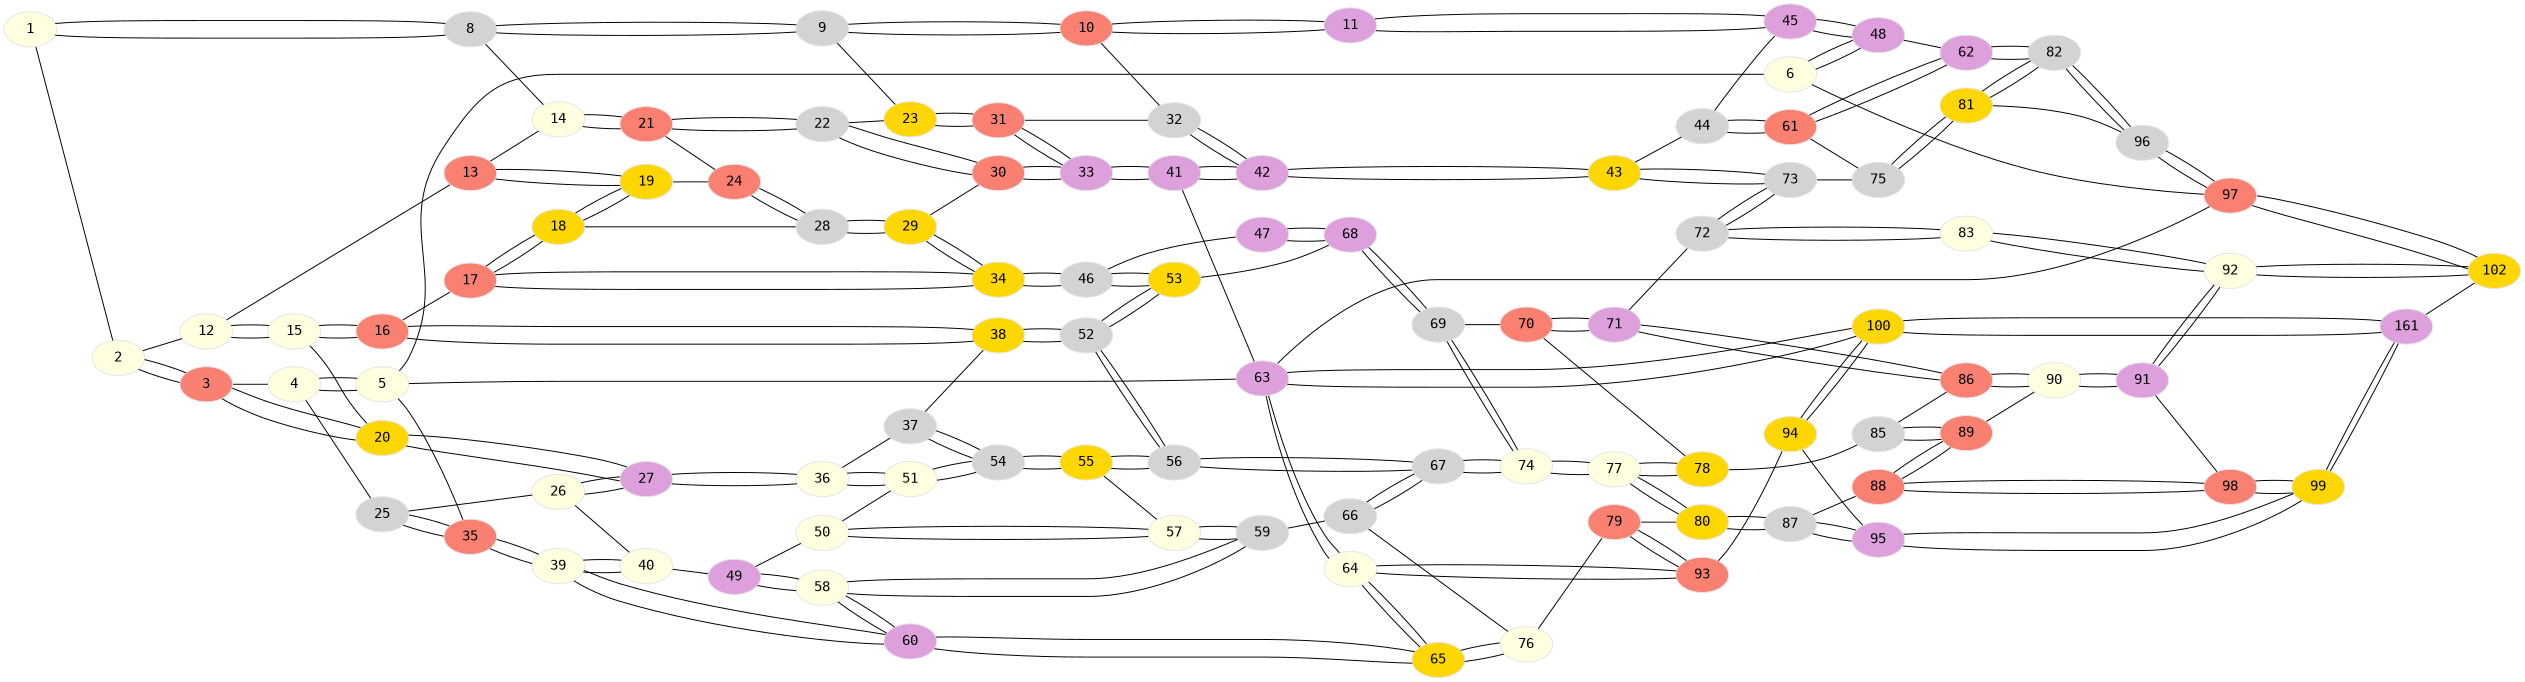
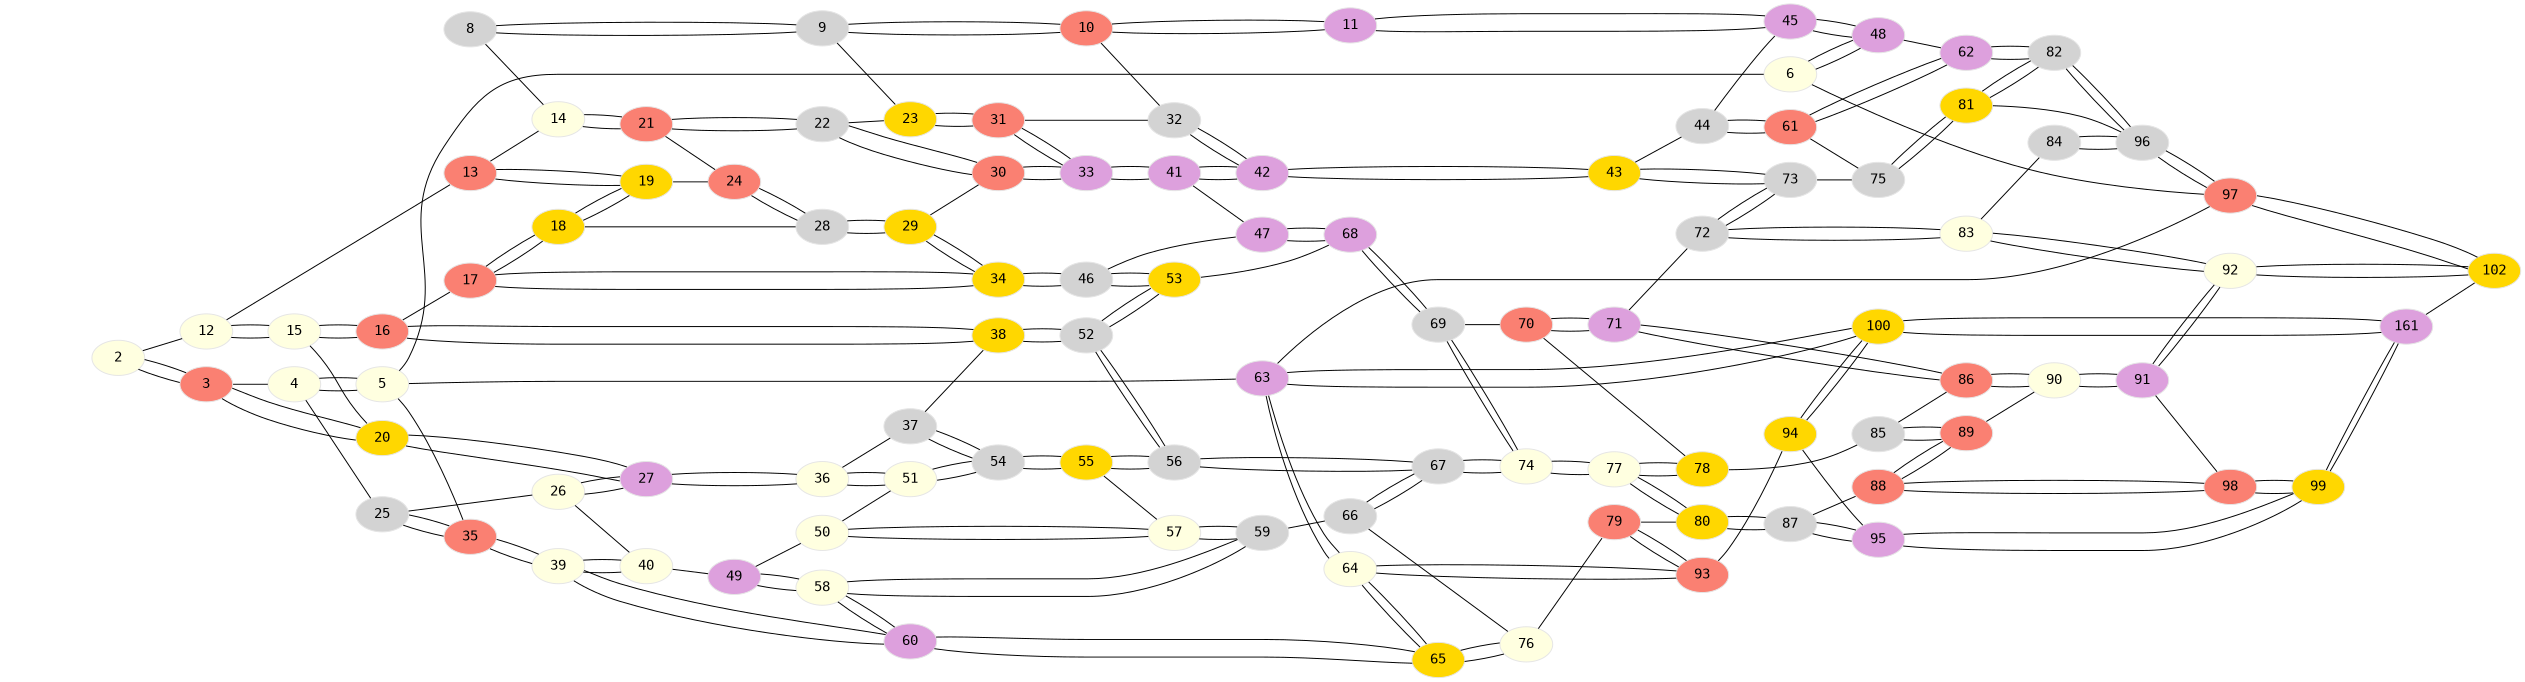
(30, 29) -> none
none -> (2054, 143)
(1215, 267) -> (1218, 204)
